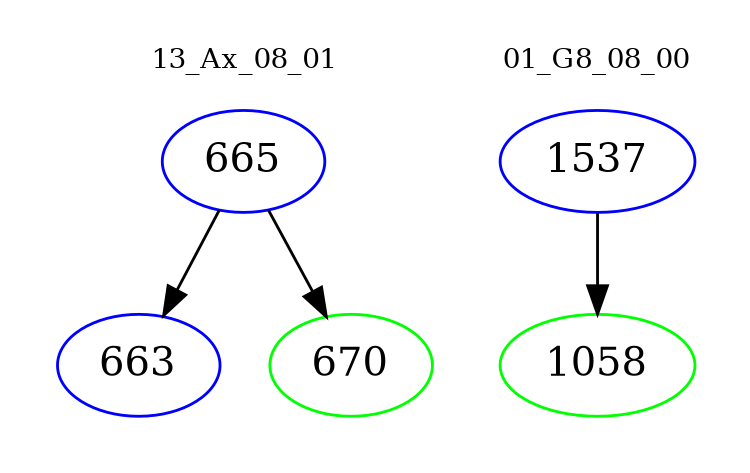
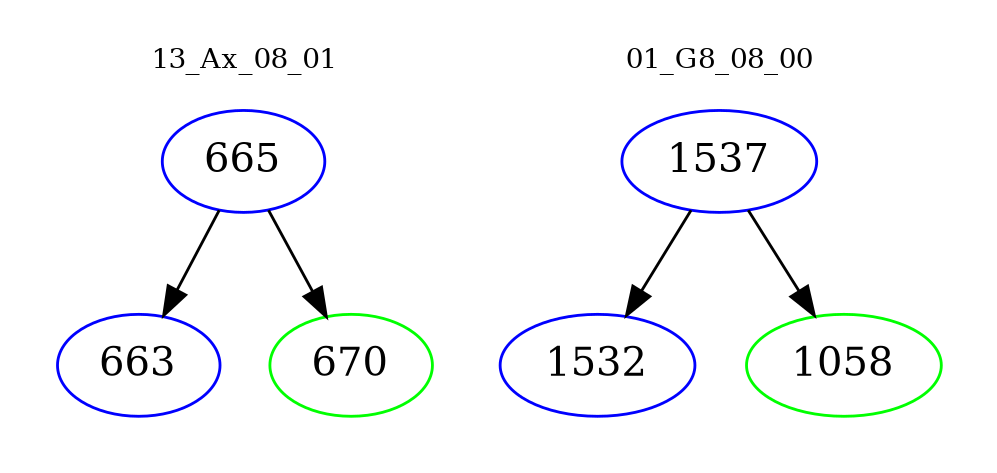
none -> (598, 365)
